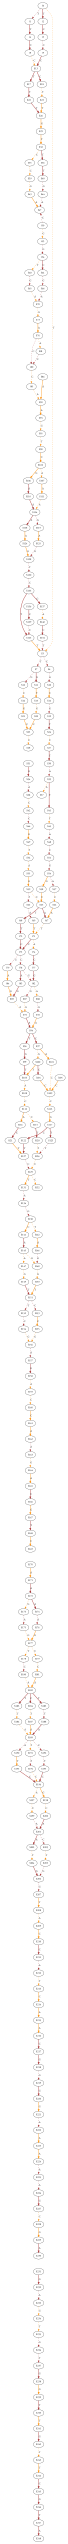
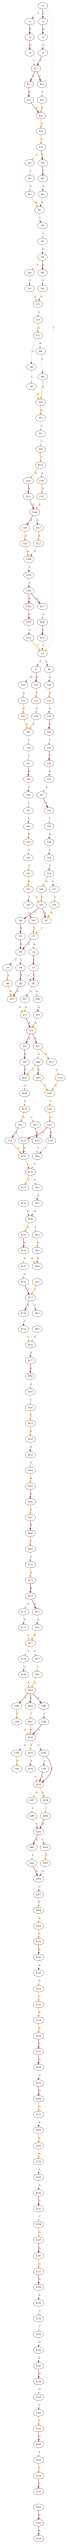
(42, 219) -> (39, 217)
(37, 358) -> (42, 363)
(20, 613) -> (29, 598)
none -> (28, 755)
(49, 794) -> (45, 802)
(51, 1077) -> (55, 1069)
(24, 1195) -> none
none -> (37, 1203)
(37, 1273) -> none
(27, 1305) -> (27, 1305)
(37, 1320) -> none
none -> (30, 1556)
(17, 1713) -> (17, 1713)
(27, 1776) -> (51, 1769)
(46, 1854) -> (46, 1854)
none -> (39, 2263)
(39, 2388) -> (39, 2388)
(39, 2404) -> (39, 2404)
(39, 2498) -> none
